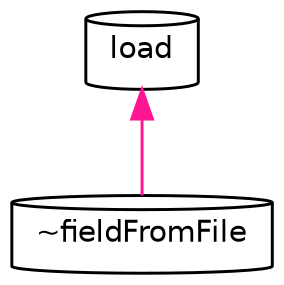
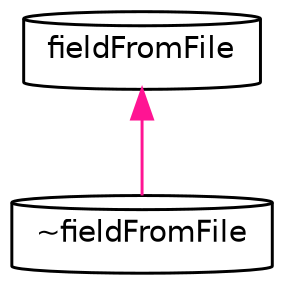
(142, 50) -> (142, 50)
